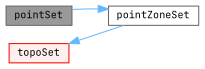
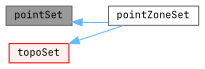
(85, 9) -> (95, 23)
